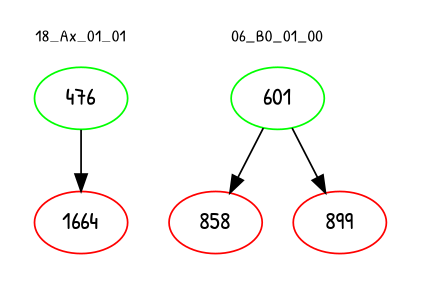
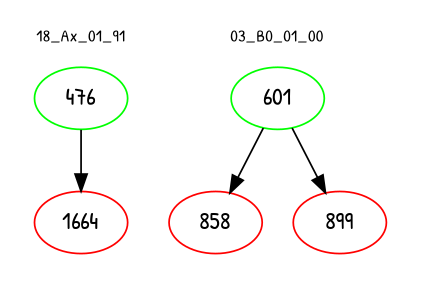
(81, 37) -> (81, 37)
(278, 37) -> (278, 37)
